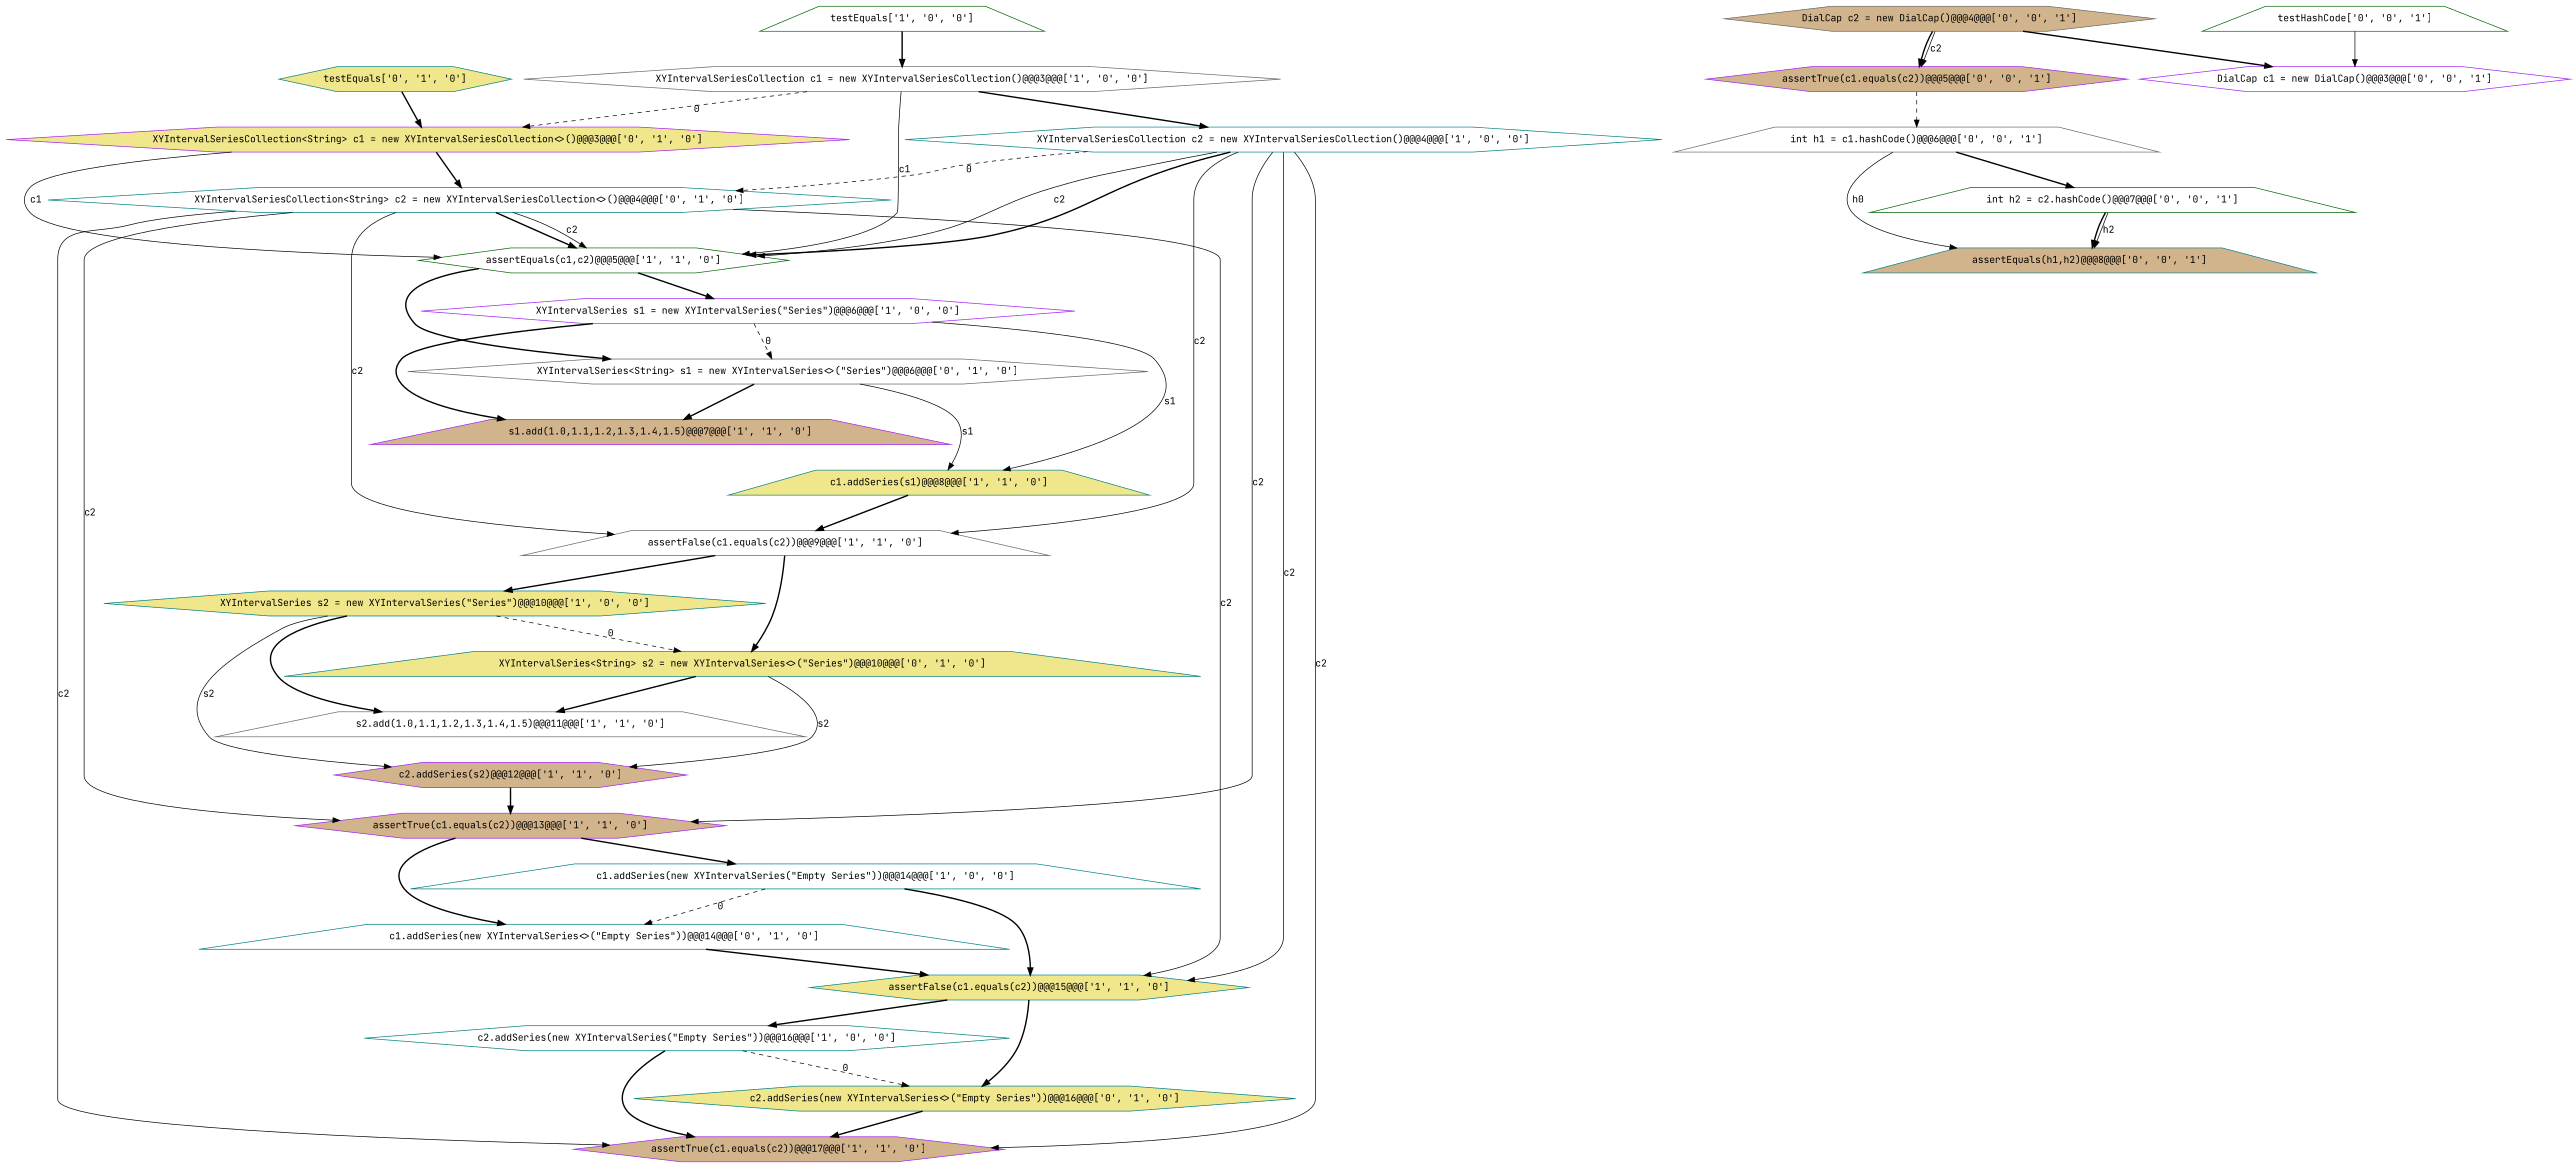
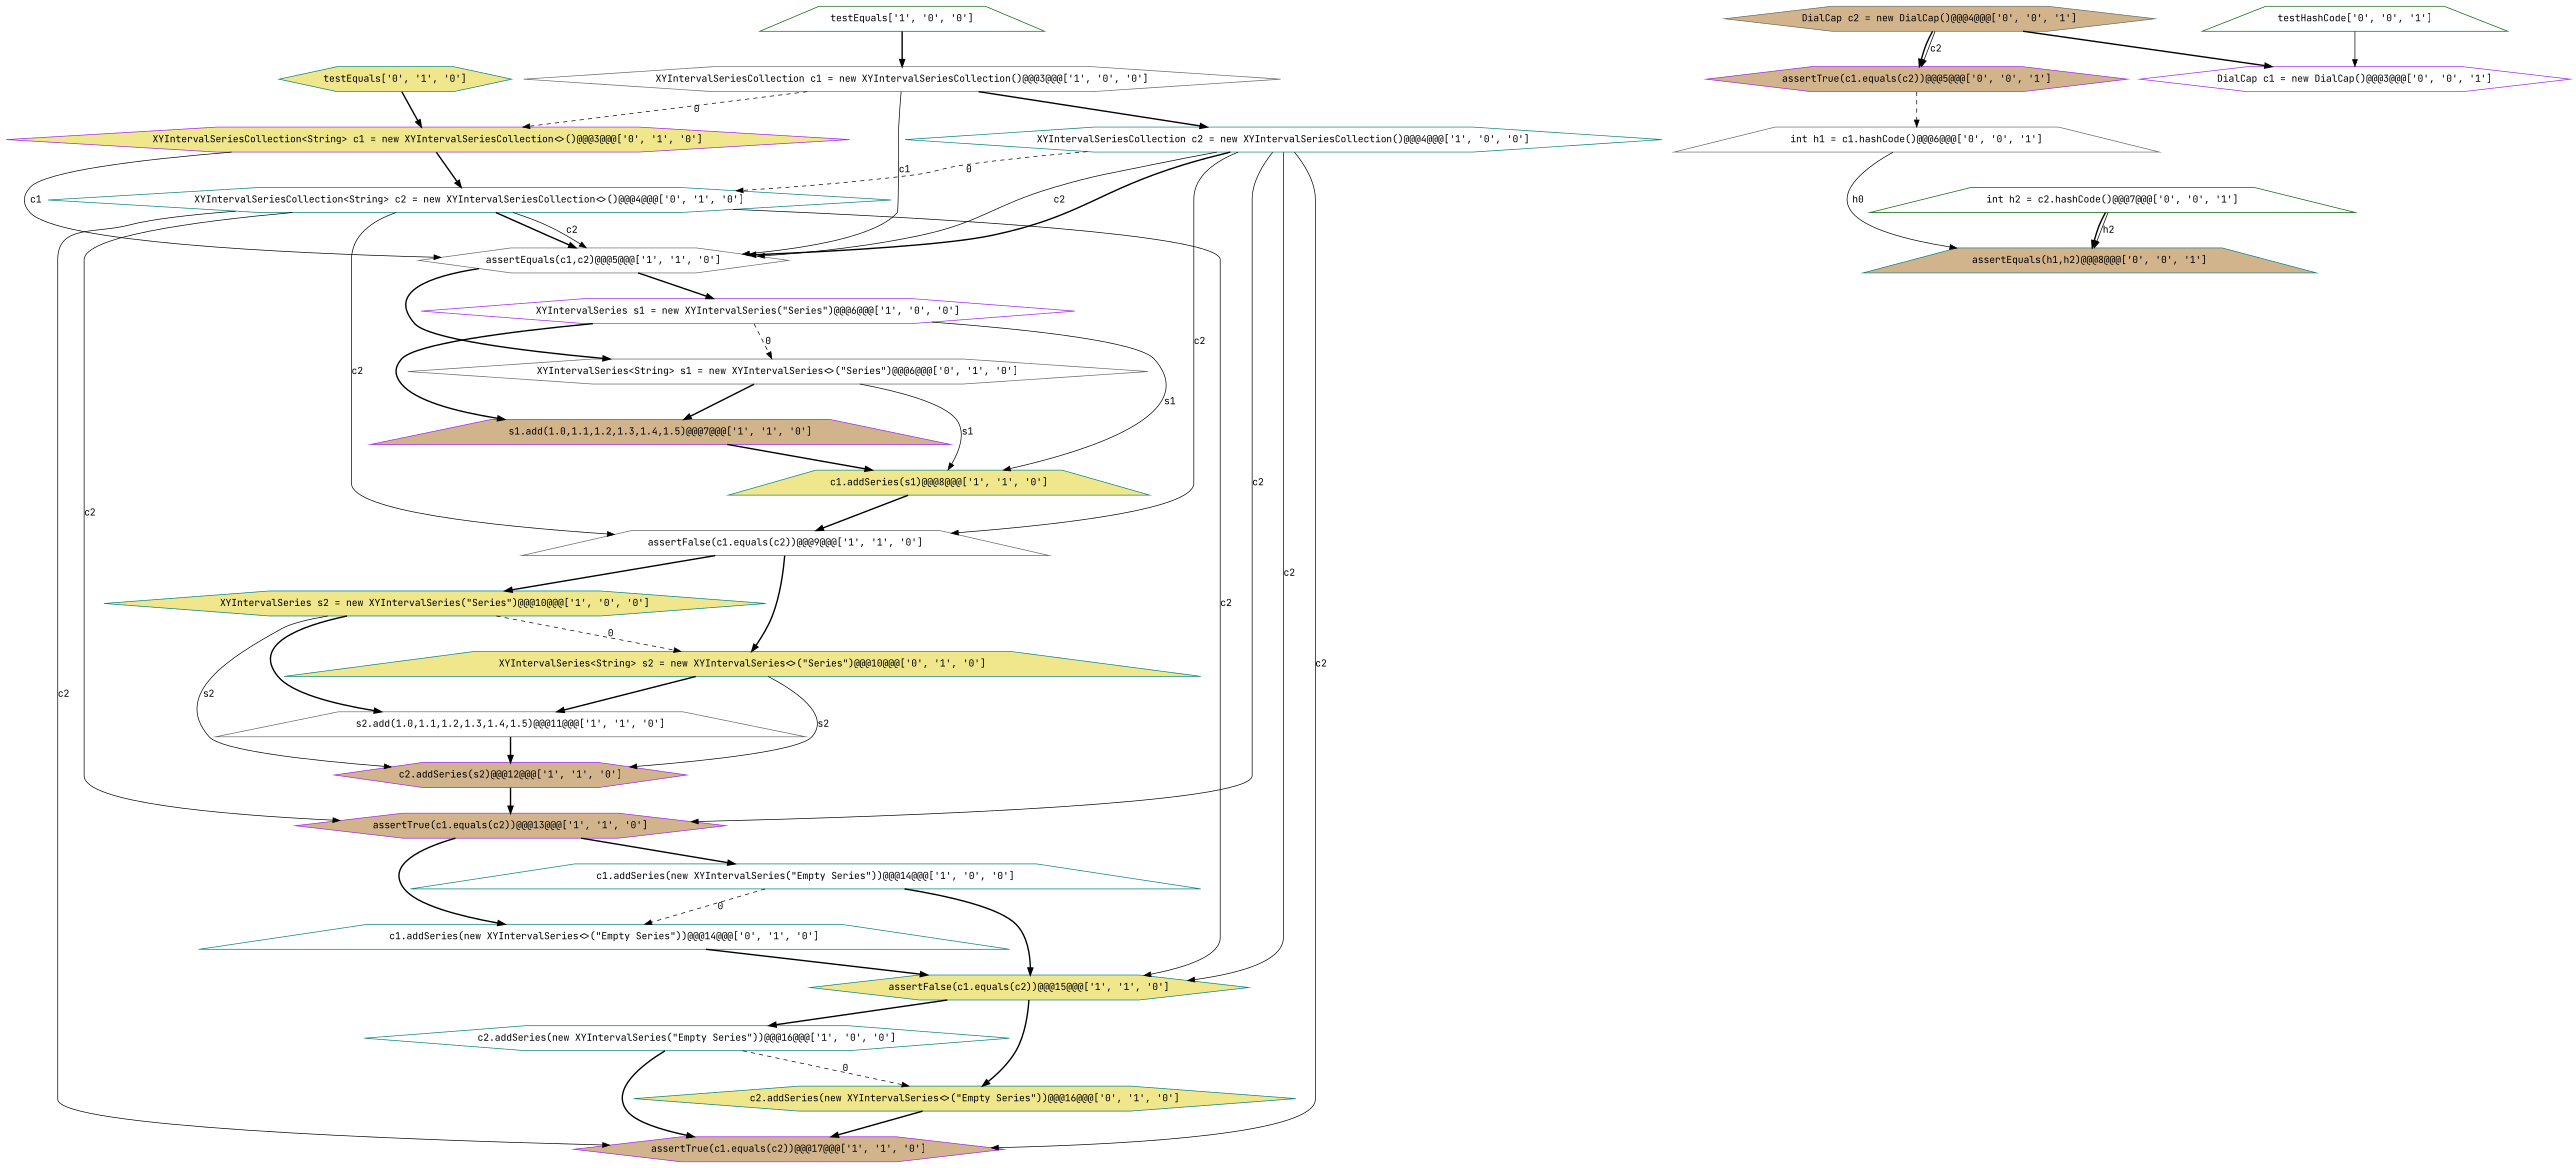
(2011, 169) -> none
(604, 260) -> (604, 260)
none -> (796, 457)
none -> (511, 746)
